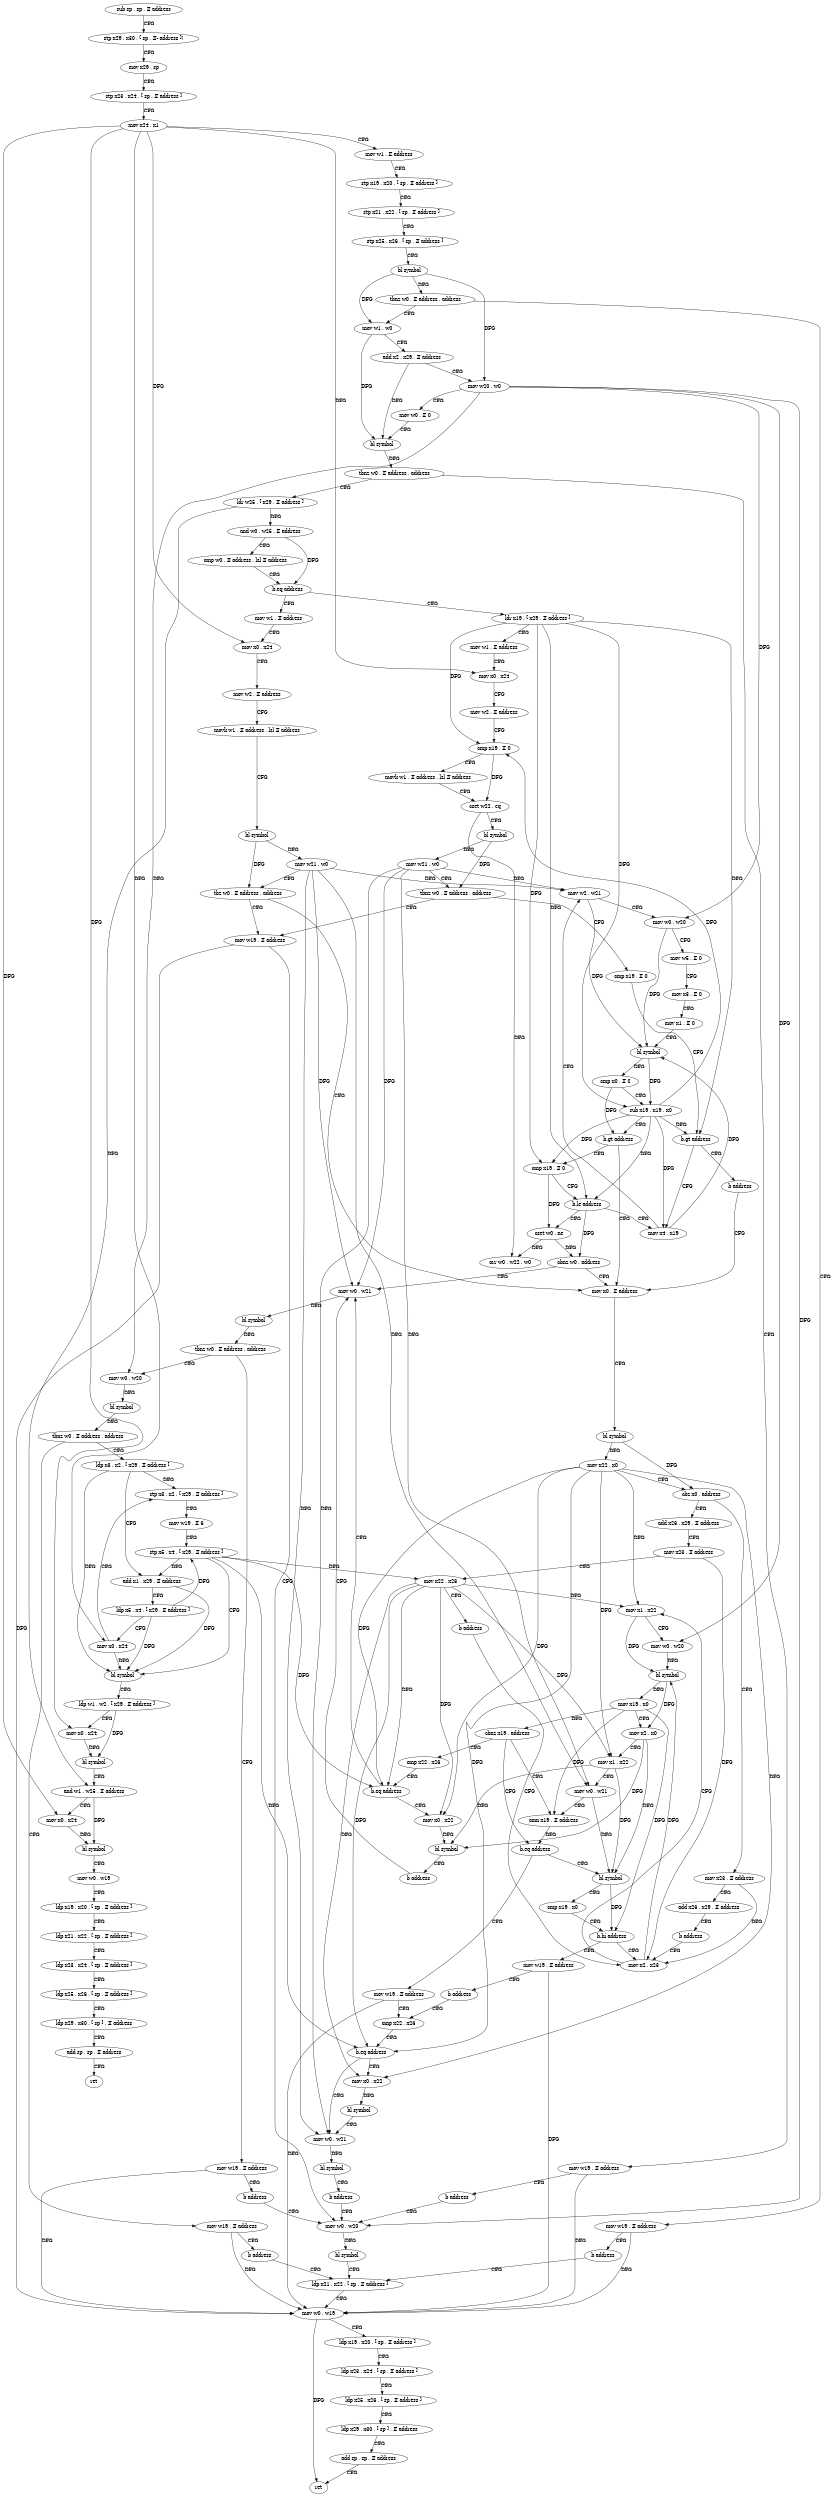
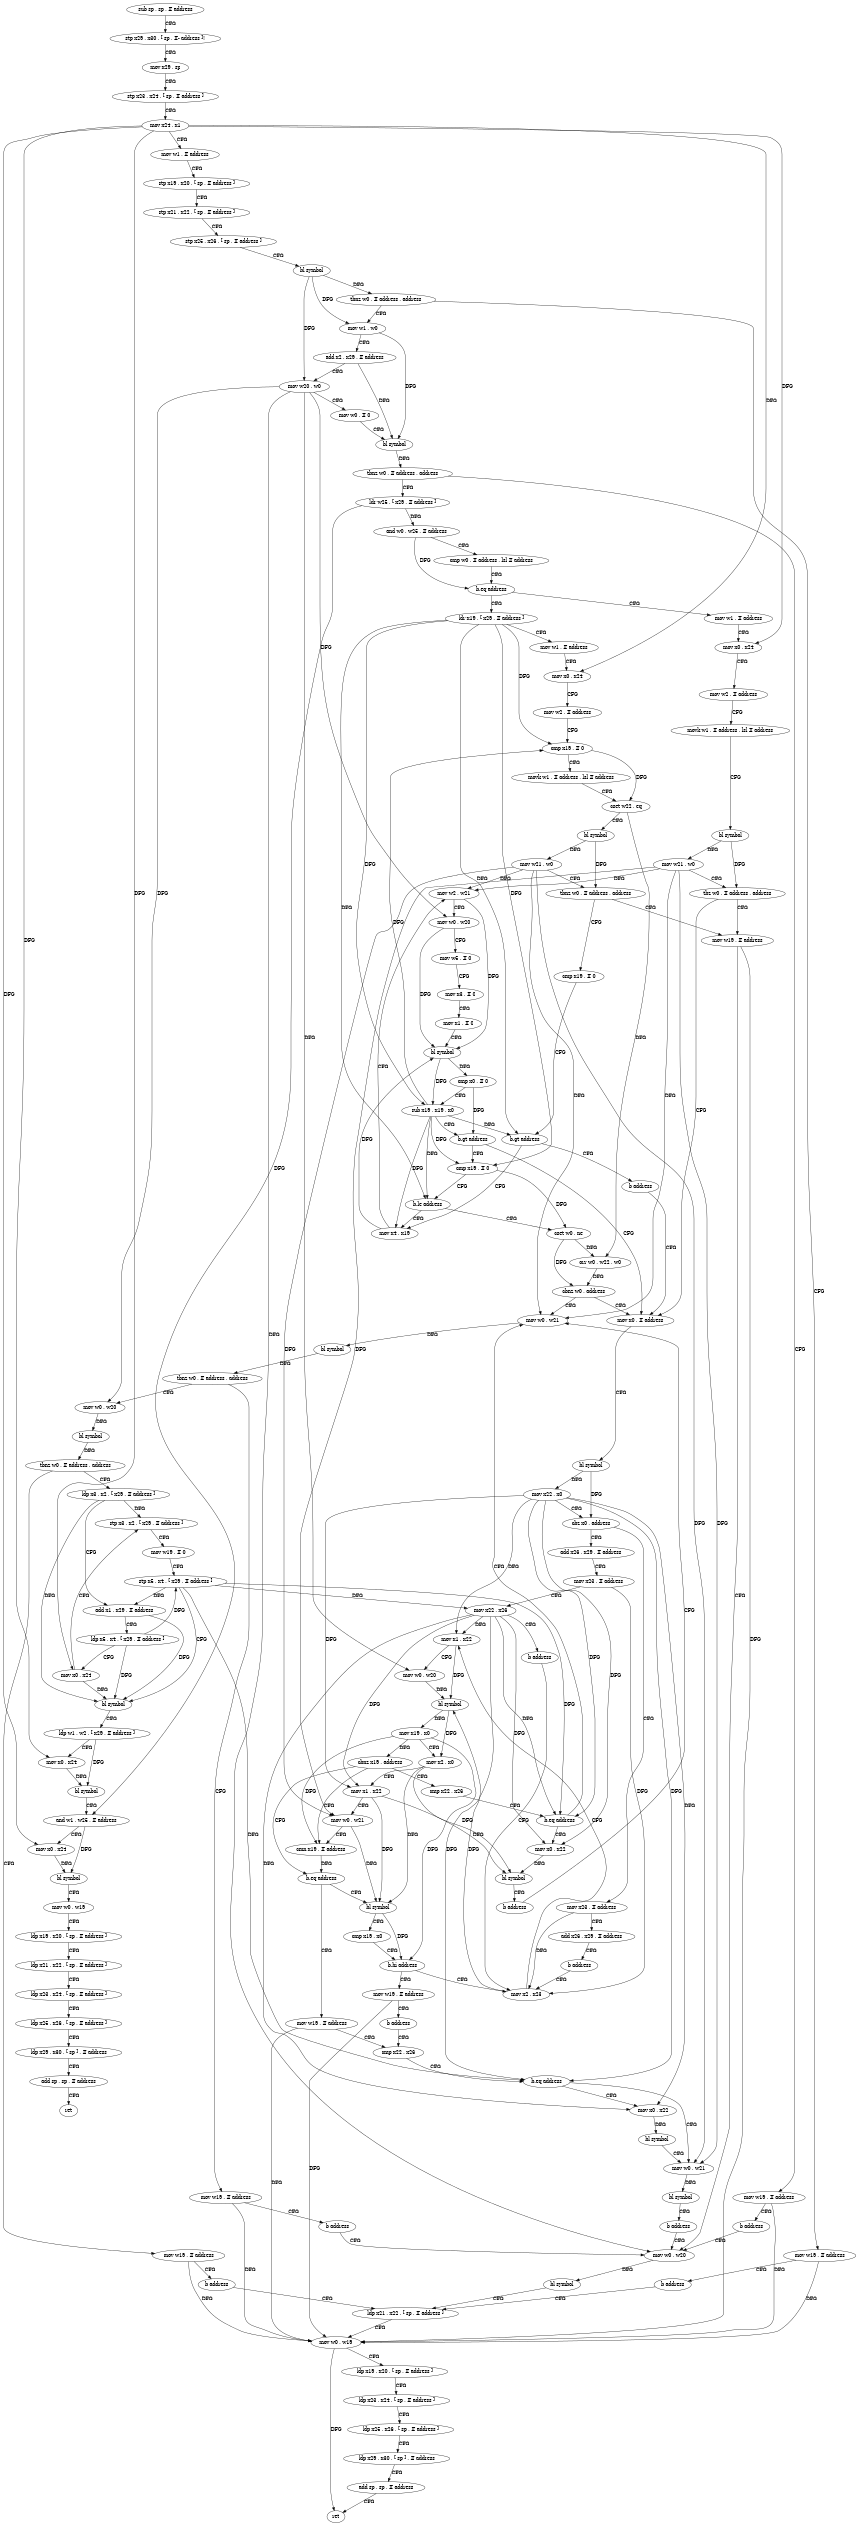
(583, 1232) -> (593, 1276)
(186, 1524) -> (168, 1553)
